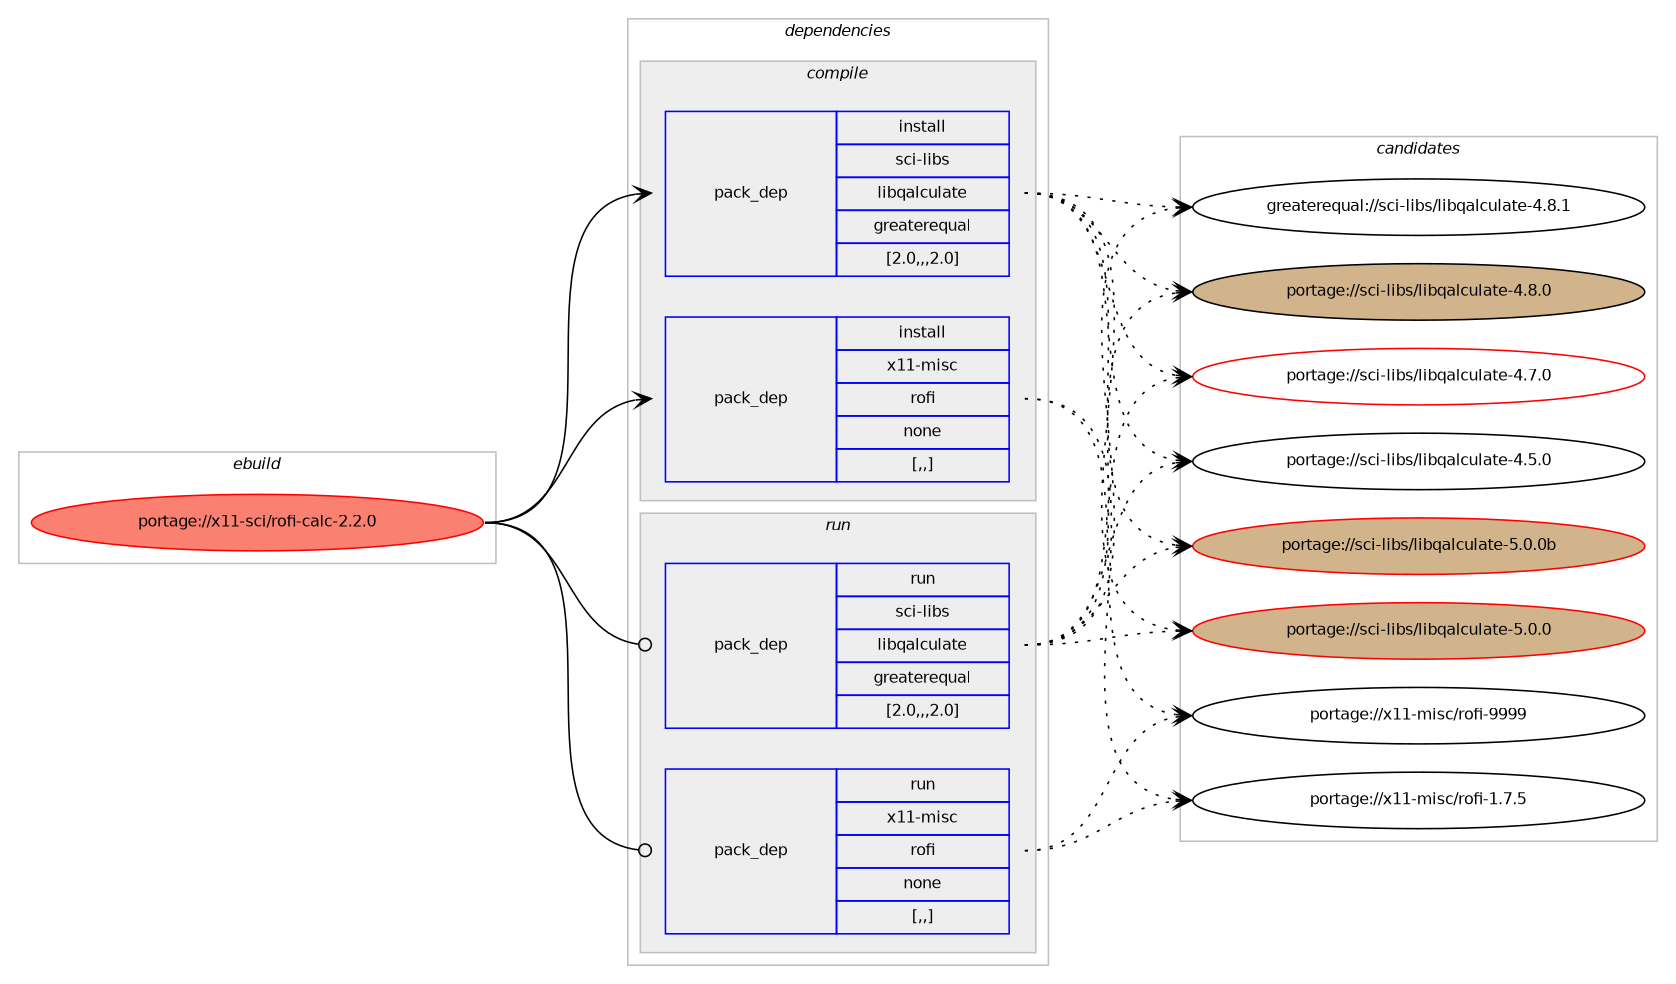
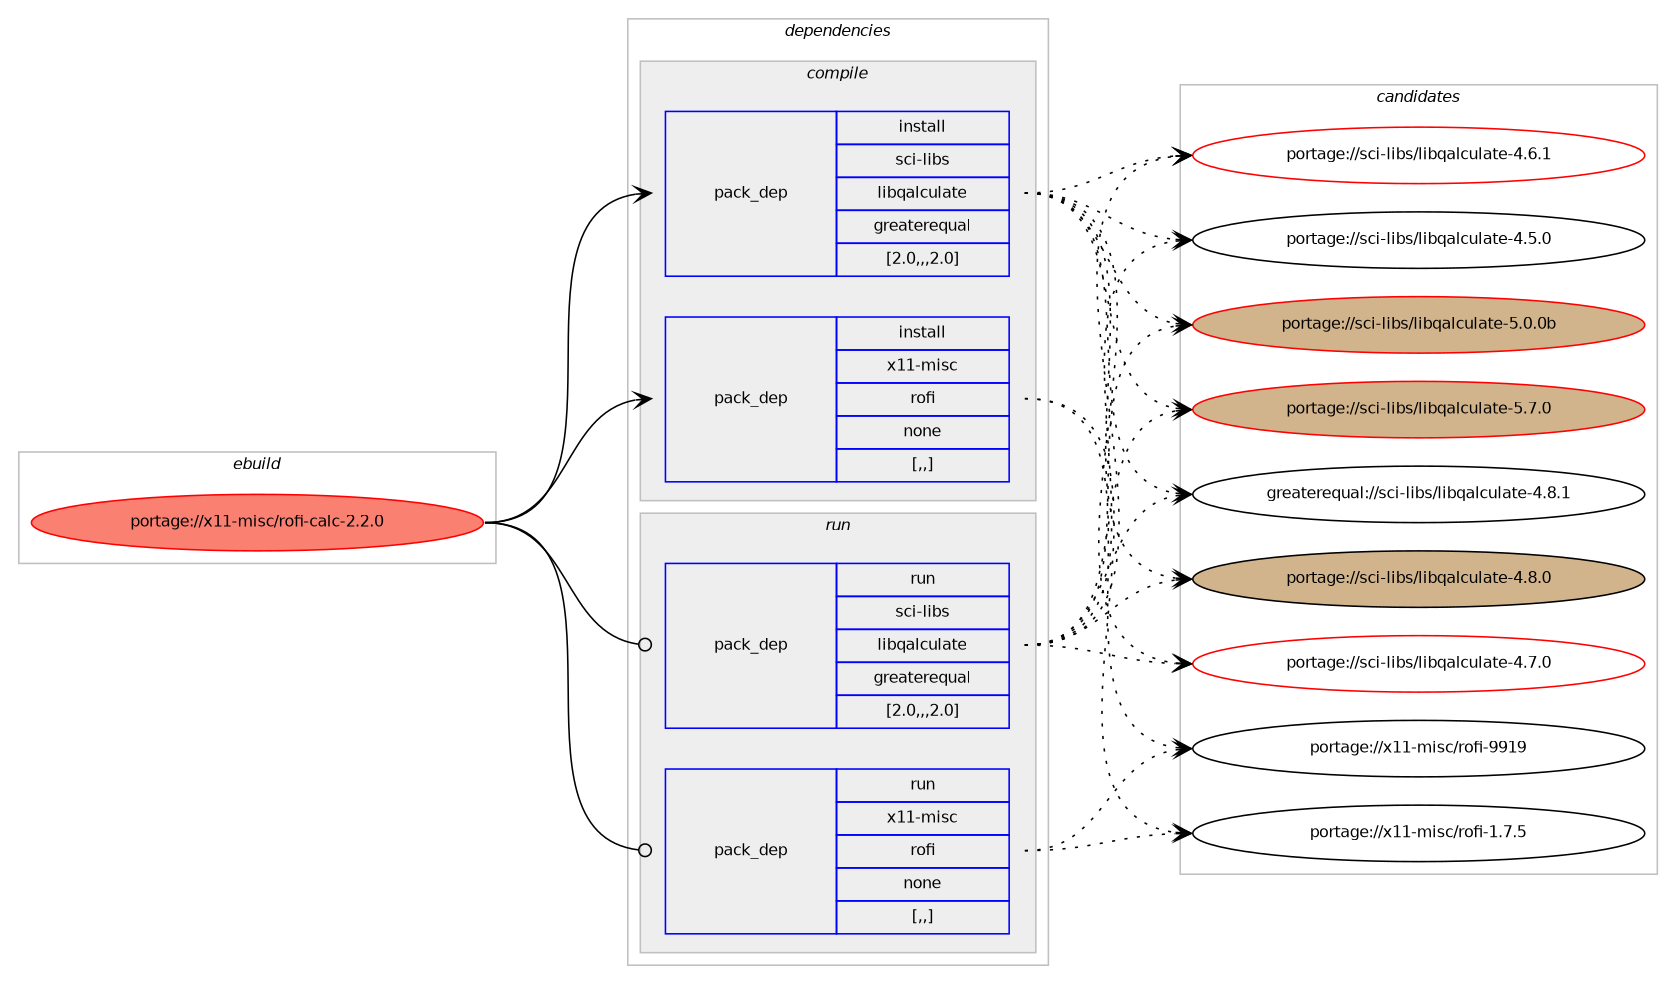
none -> (1419, 155)
(257, 523) -> (257, 523)
(1419, 631) -> (1419, 410)
(1419, 716) -> (1419, 749)
